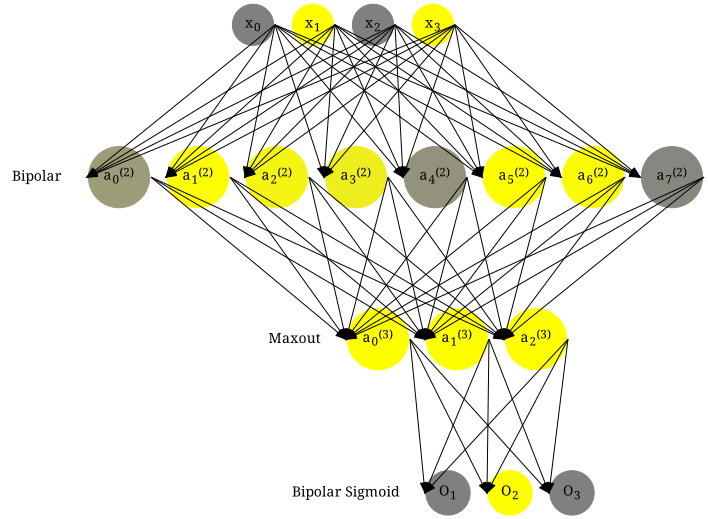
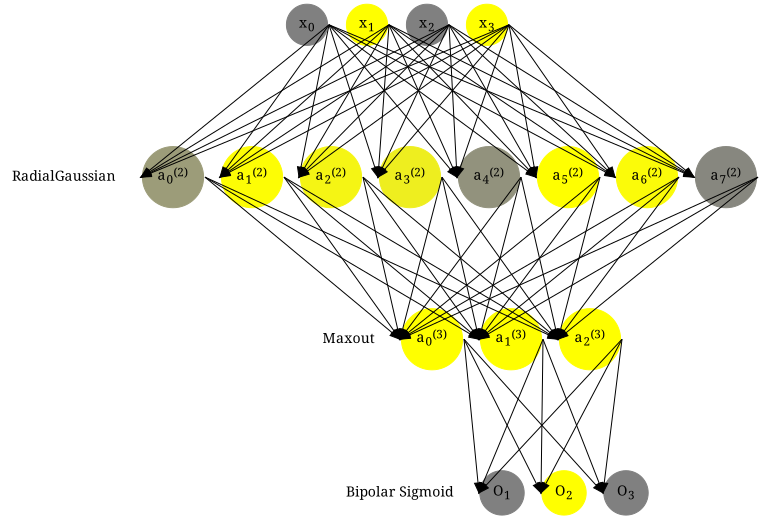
(37, 177) -> (64, 177)
